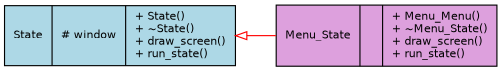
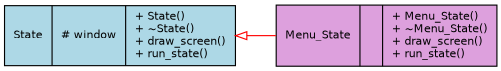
(436, 16) -> (435, 16)
